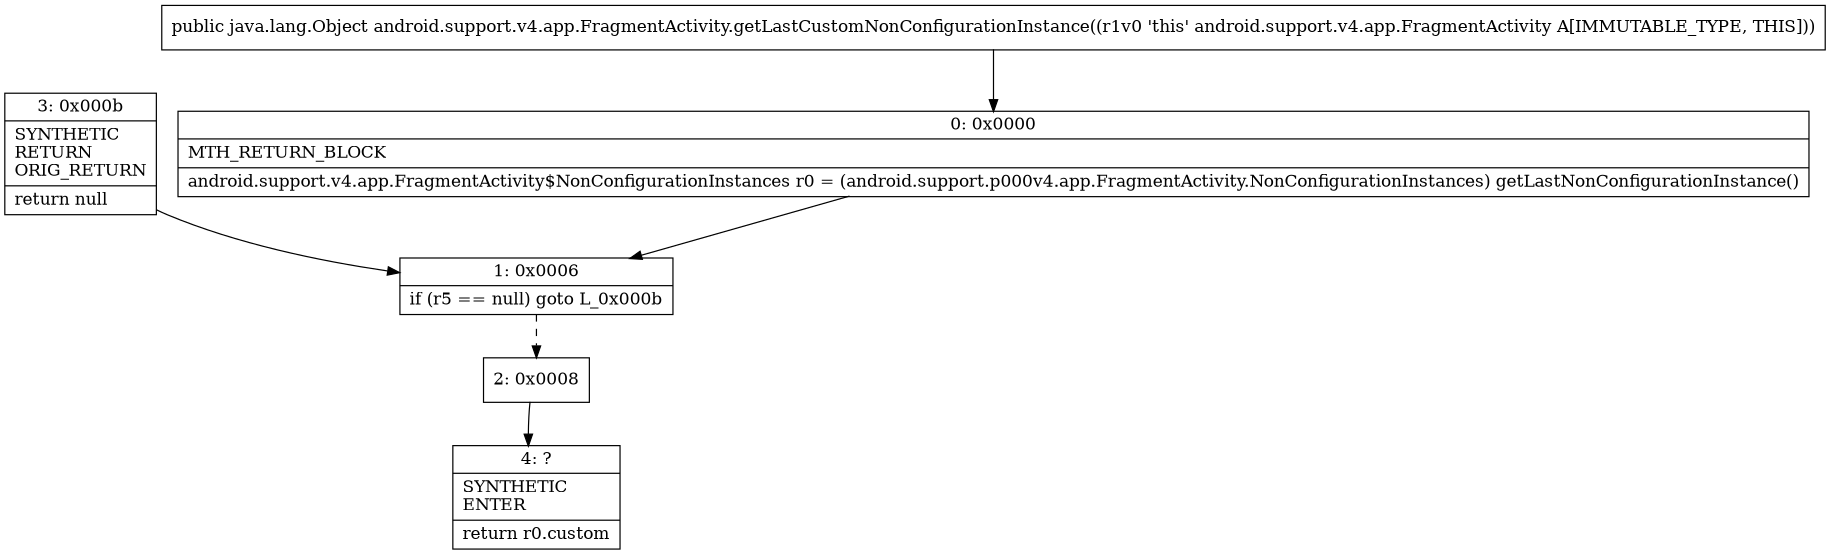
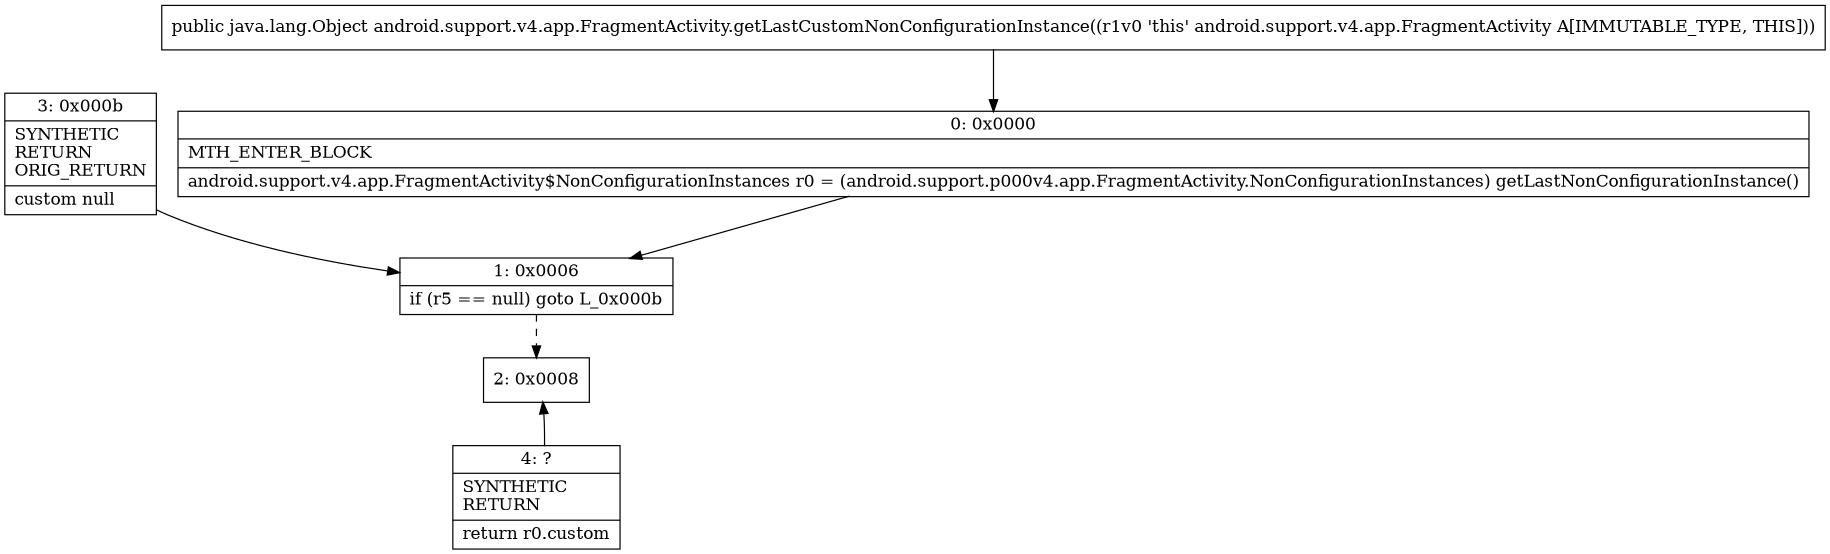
(287, 153) -> (280, 153)
(61, 200) -> (65, 200)
(529, 418) -> (544, 430)
(494, 505) -> (502, 505)
